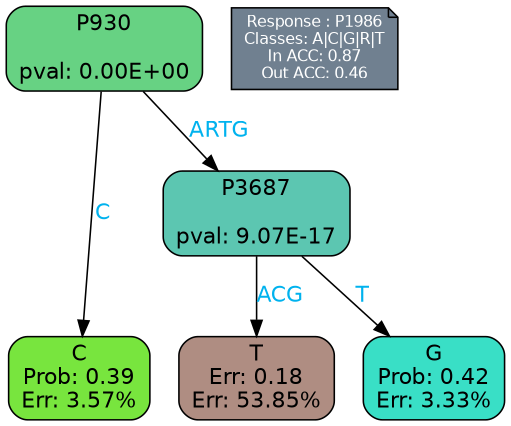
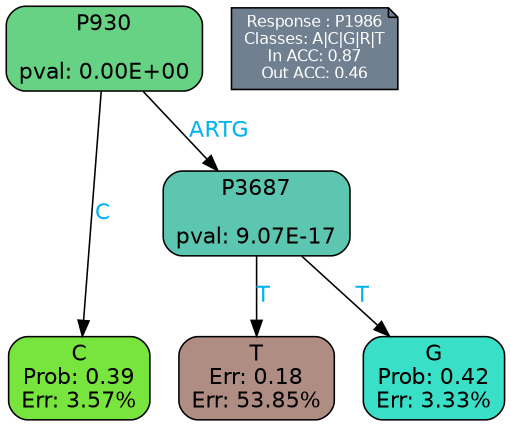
(280, 296) -> (264, 296)
